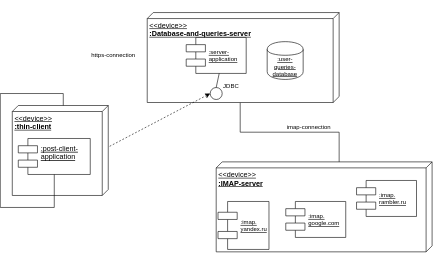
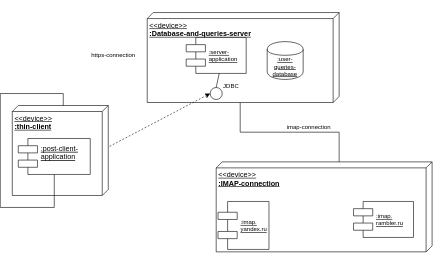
(242, 179) -> (249, 179)
(387, 198) -> (384, 219)
(316, 219) -> none
